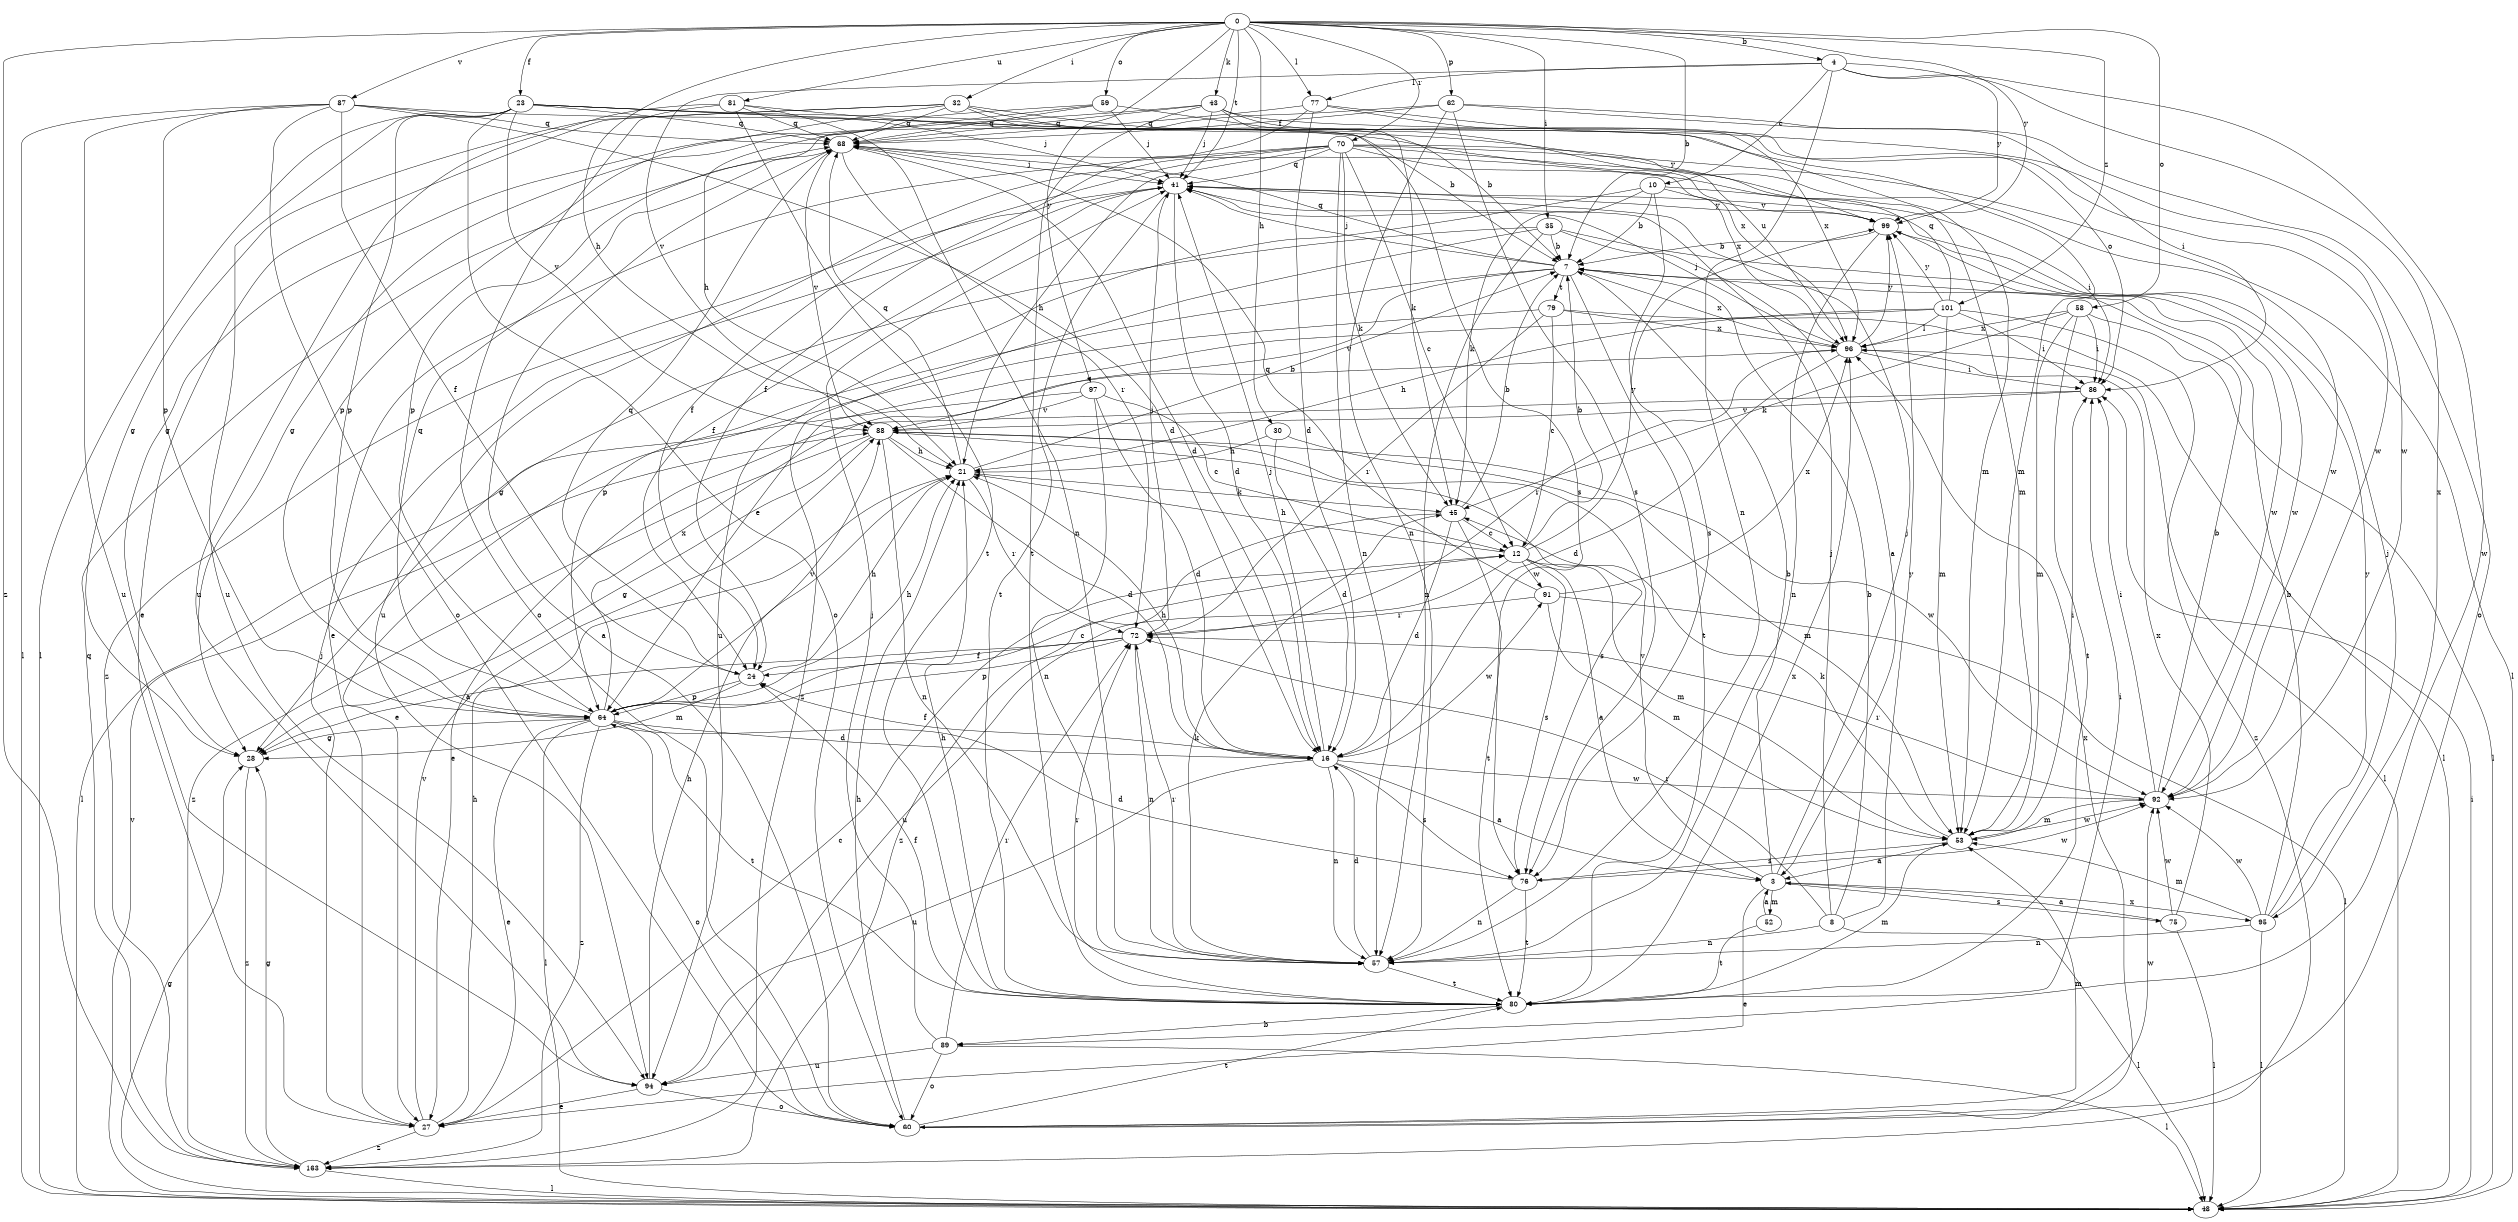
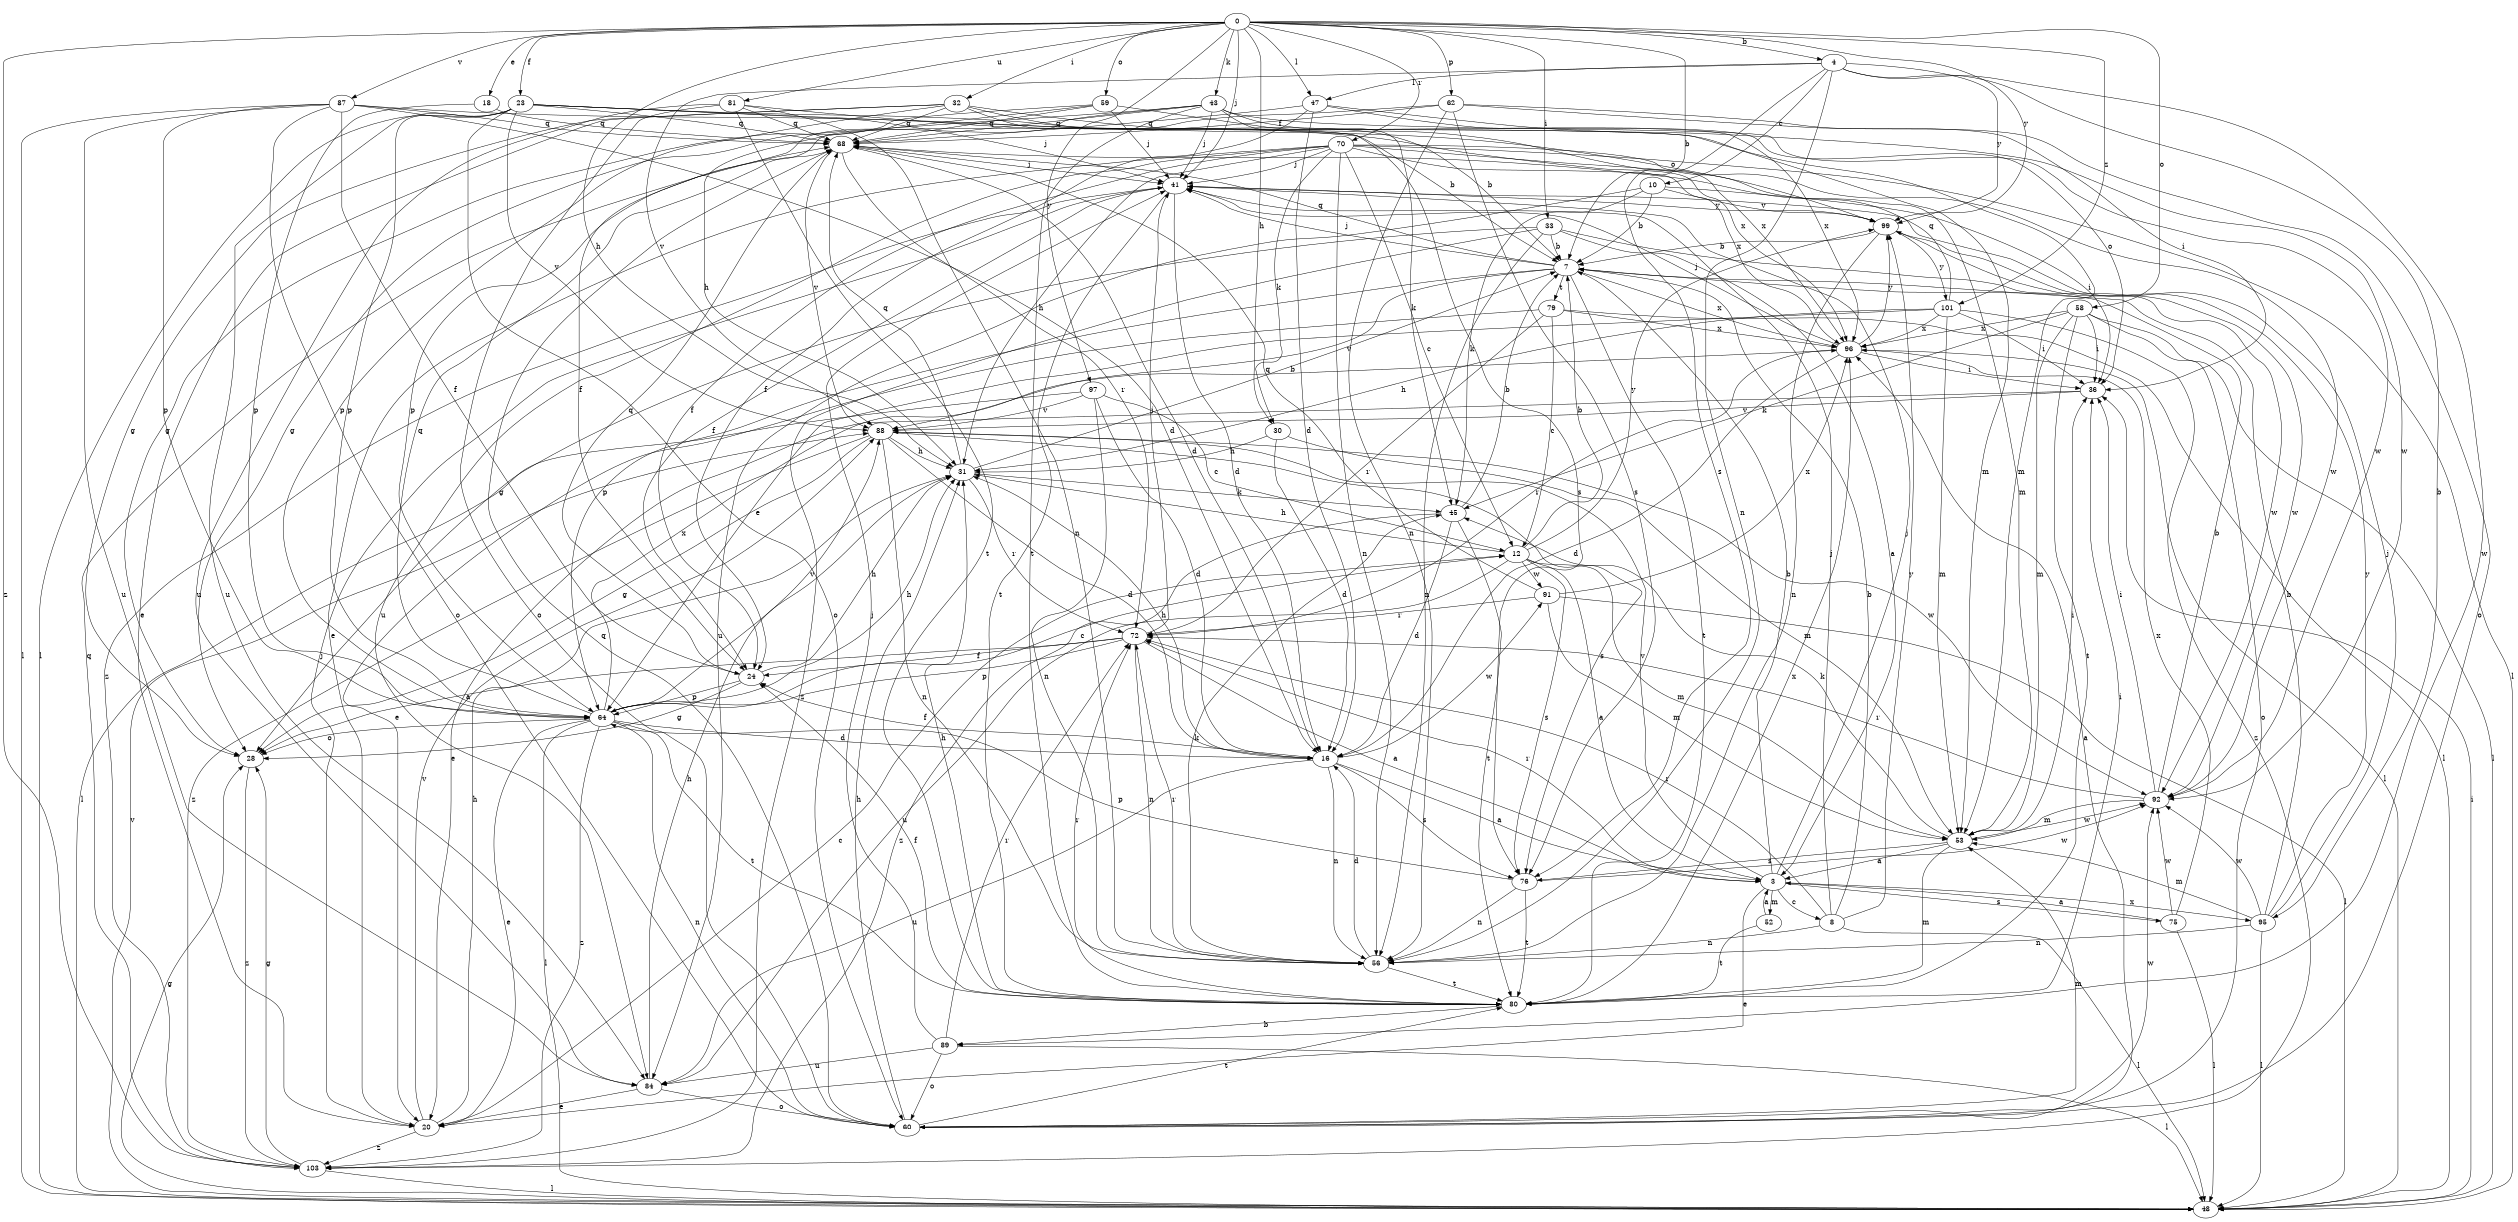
none -> (487, 104)
(1236, 104) -> (1236, 104)
(1315, 104) -> (1315, 104)
(1296, 165) -> (1296, 165)
(1673, 165) -> (1673, 165)
(1550, 227) -> (1550, 227)
(1764, 227) -> (1764, 227)
none -> (588, 244)
(1920, 268) -> (1929, 257)
(1357, 328) -> (1276, 286)
(1924, 329) -> (1924, 329)
(2093, 390) -> (2093, 390)
(1267, 471) -> none
(962, 472) -> (962, 472)
(2439, 493) -> (2439, 493)
(1484, 533) -> none
(1709, 544) -> (1708, 449)
(604, 636) -> (604, 636)
(679, 718) -> (679, 718)
(330, 739) -> (330, 739)
(2086, 739) -> (2086, 739)
none -> (1467, 745)
none -> (1442, 785)
(1718, 787) -> none
(1121, 800) -> (1121, 800)
none -> (1794, 907)
(698, 923) -> (698, 923)
(1376, 964) -> (1376, 964)
(1759, 974) -> (1793, 987)
(649, 1087) -> (649, 1087)
none -> (2139, 1088)
(427, 1128) -> (427, 1128)
(313, 1169) -> (313, 1169)
